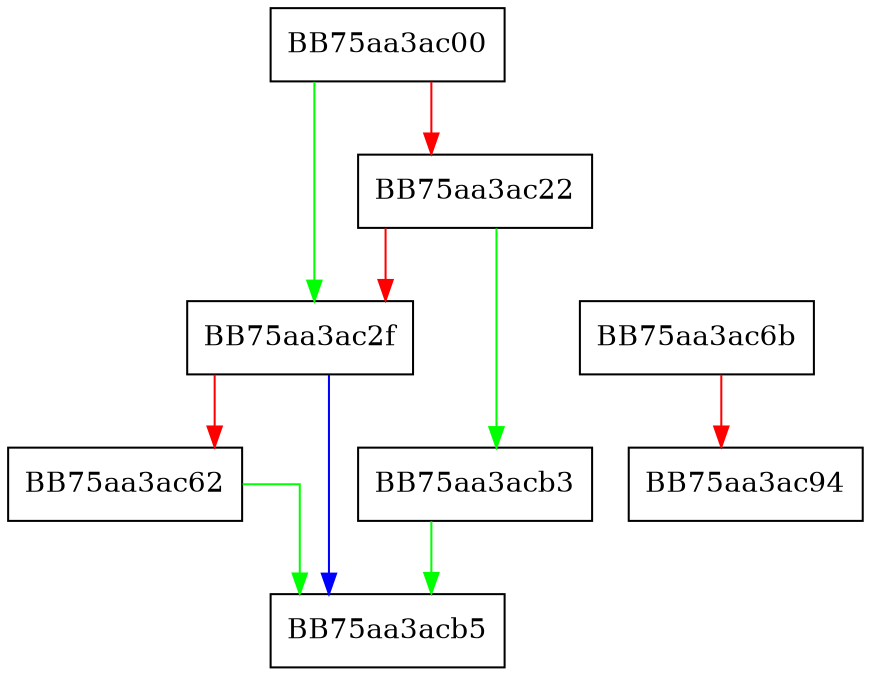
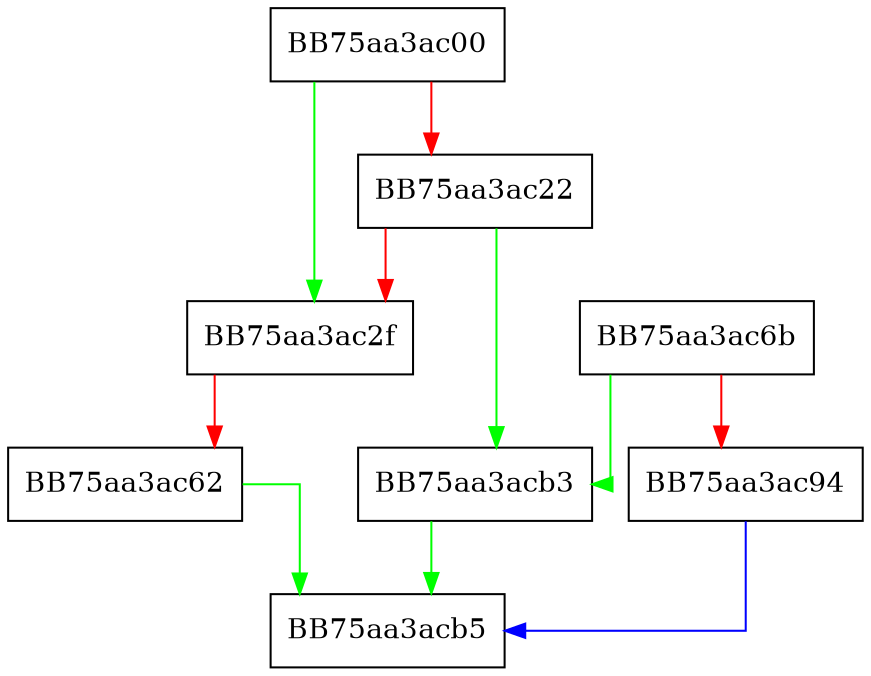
none -> (610, 430)
(329, 474) -> (690, 631)
